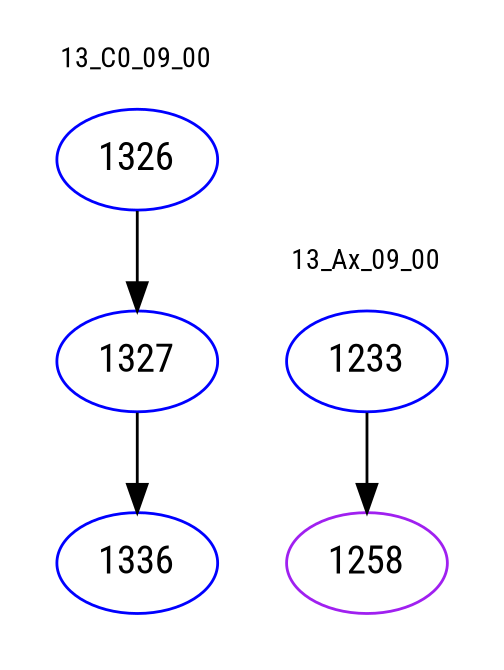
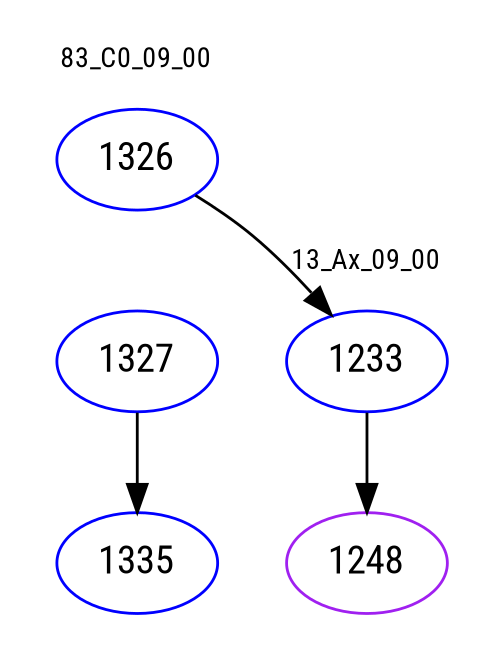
(137, 60) -> (137, 60)
(137, 247) -> (282, 263)
(137, 563) -> (137, 563)
(367, 563) -> (367, 563)
